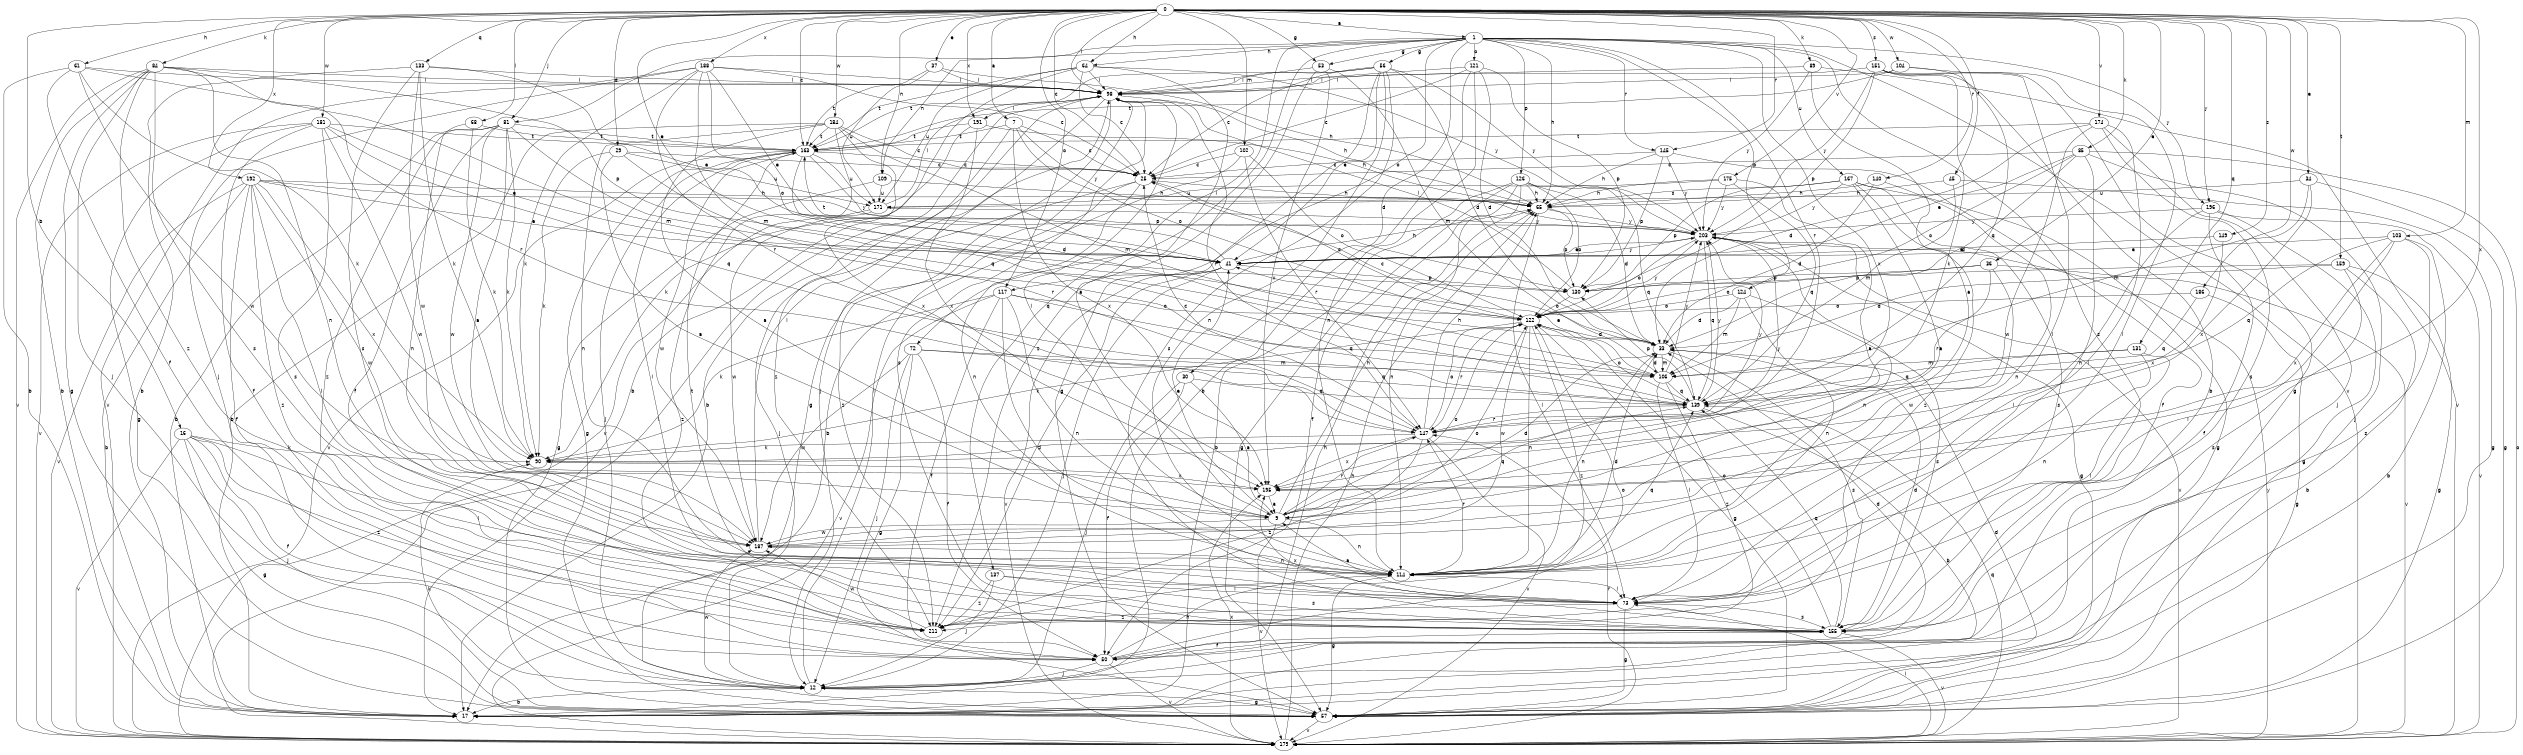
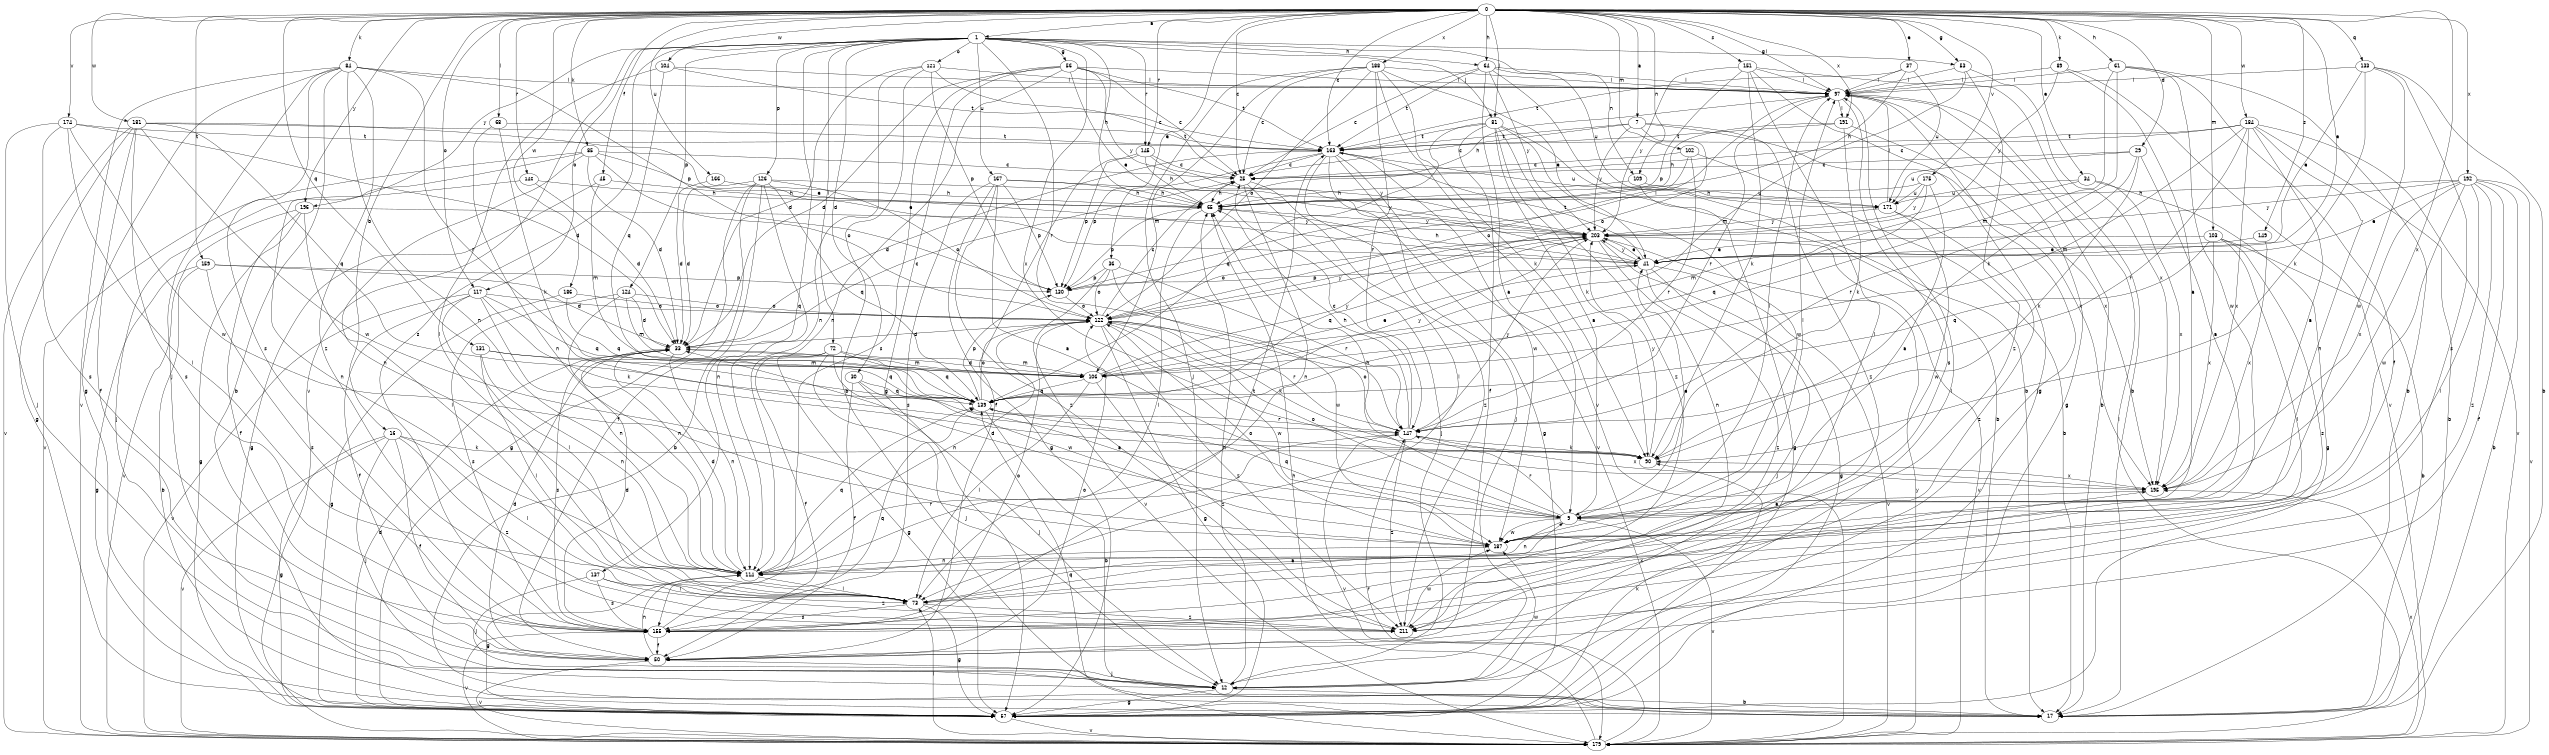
(1110, 95) -> (1837, 95)
none -> (716, 179)
(1673, 194) -> (1163, 194)
none -> (1875, 368)
(2518, 448) -> (45, 448)
